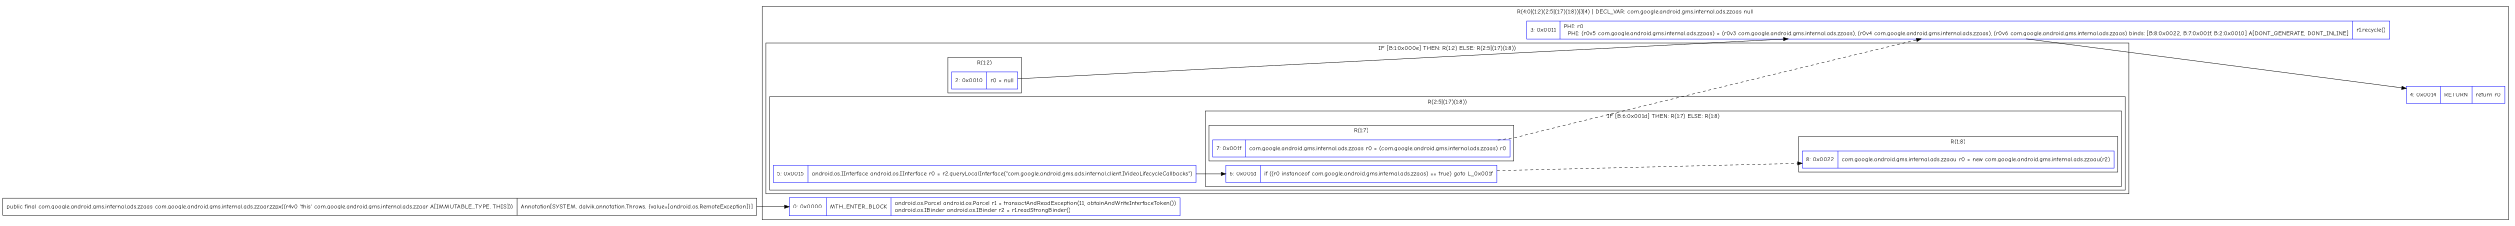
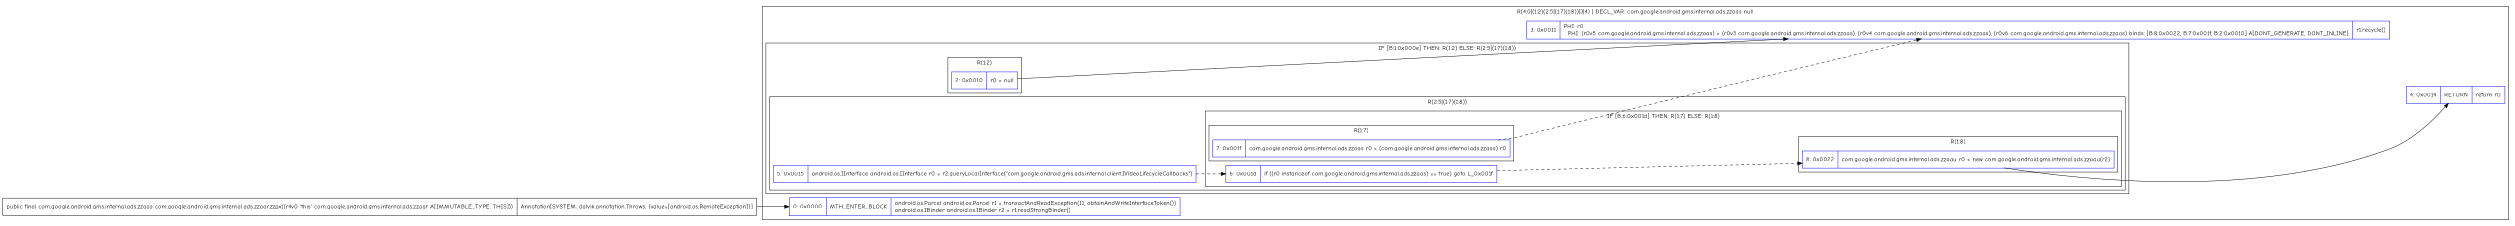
(2214, 63) -> (2234, 180)
(1209, 174) -> (1209, 174)
